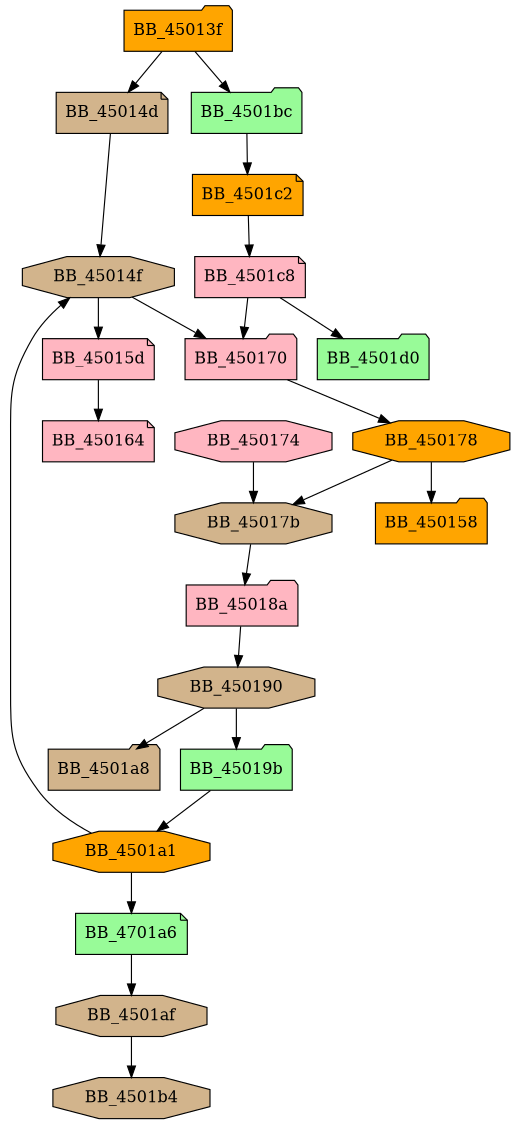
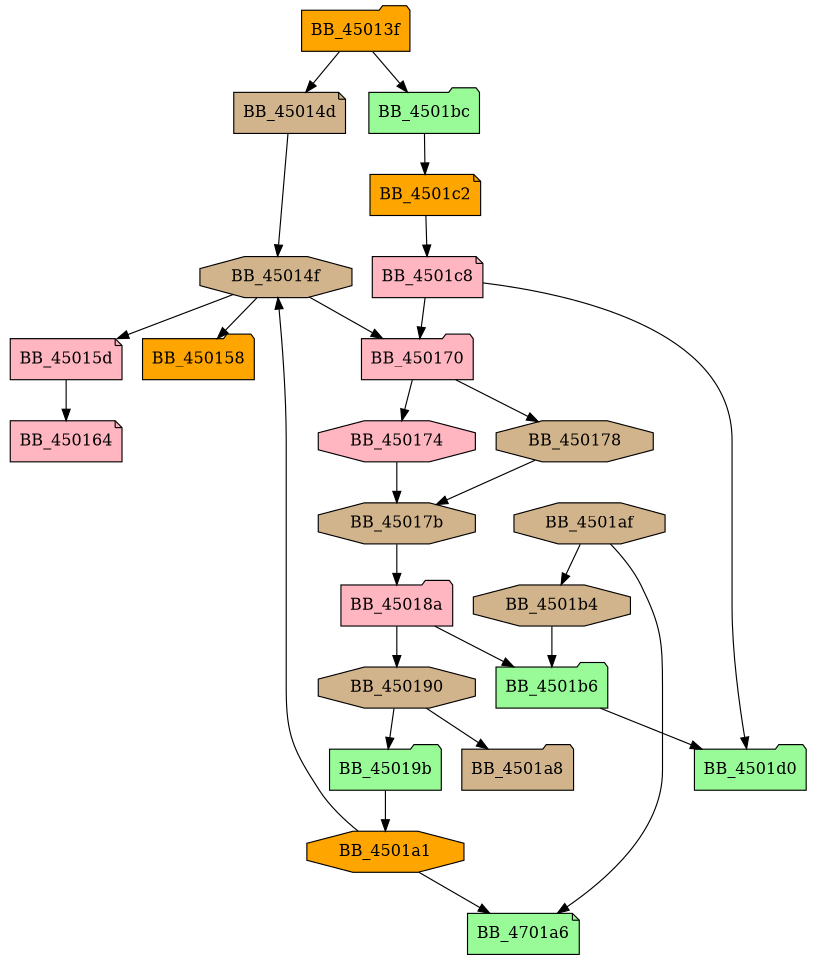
none -> (408, 395)
(431, 441) -> (575, 441)
(431, 477) -> (241, 314)
none -> (552, 688)
(131, 969) -> (663, 747)
